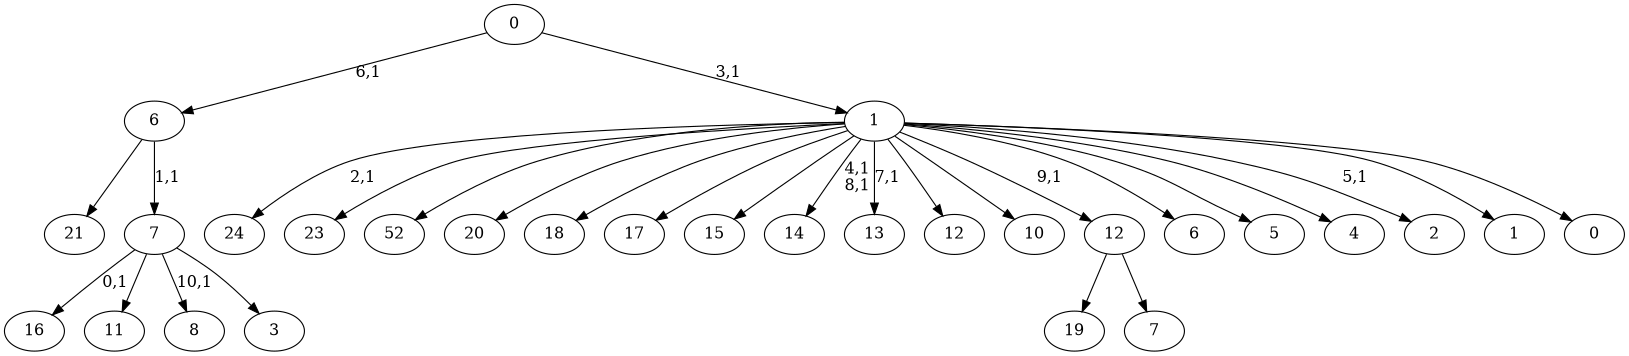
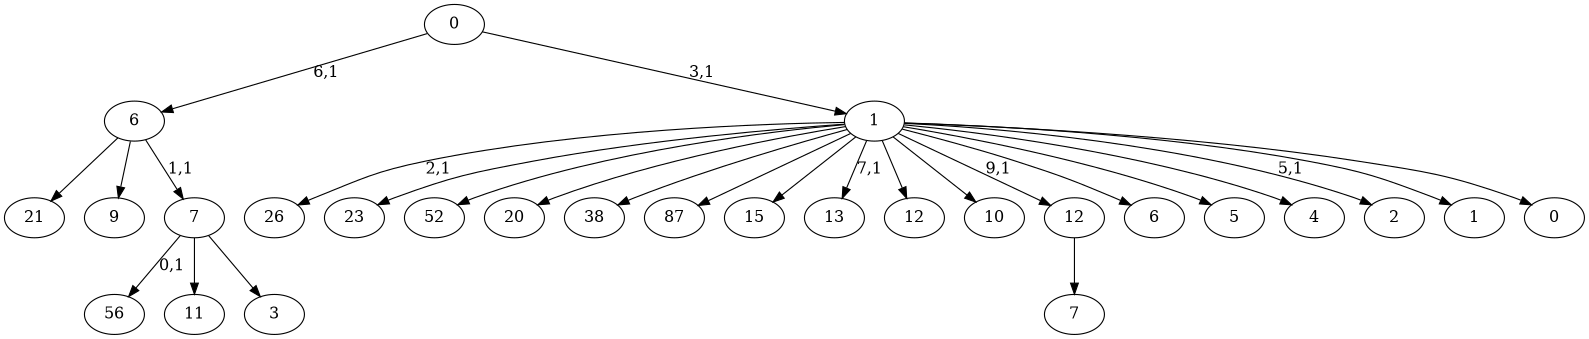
none -> (114, 218)
(234, 234) -> (274, 218)
(554, 234) -> (594, 218)
(634, 234) -> (674, 218)
(794, 234) -> none
(34, 331) -> (114, 314)
(194, 331) -> none
(1074, 331) -> none
